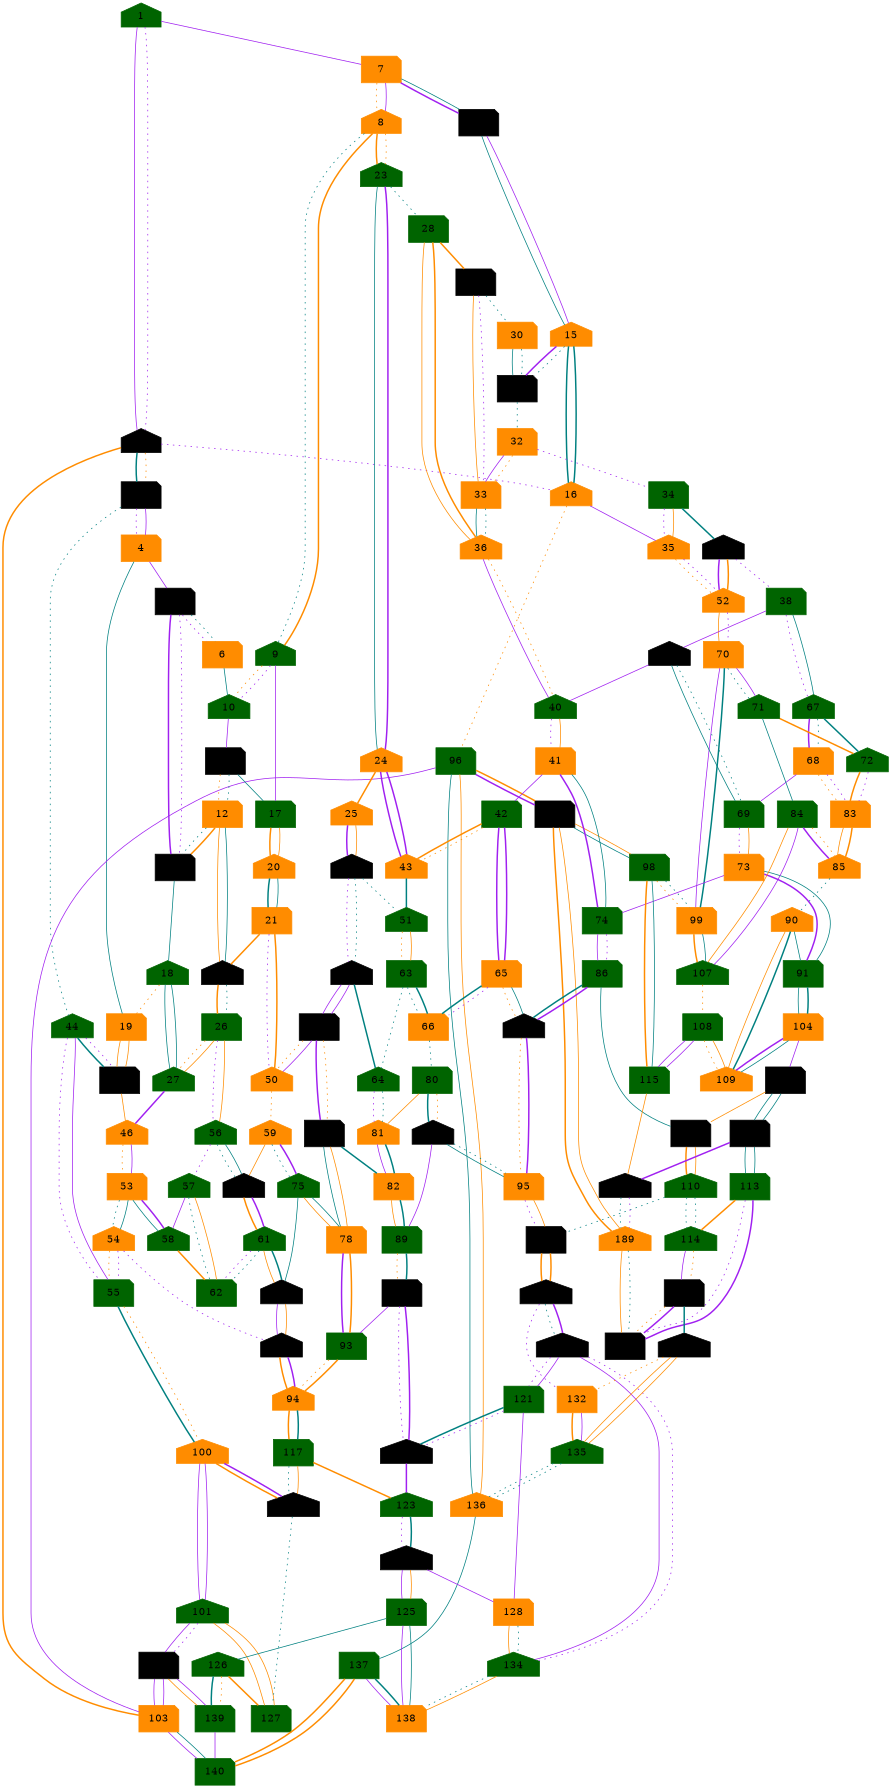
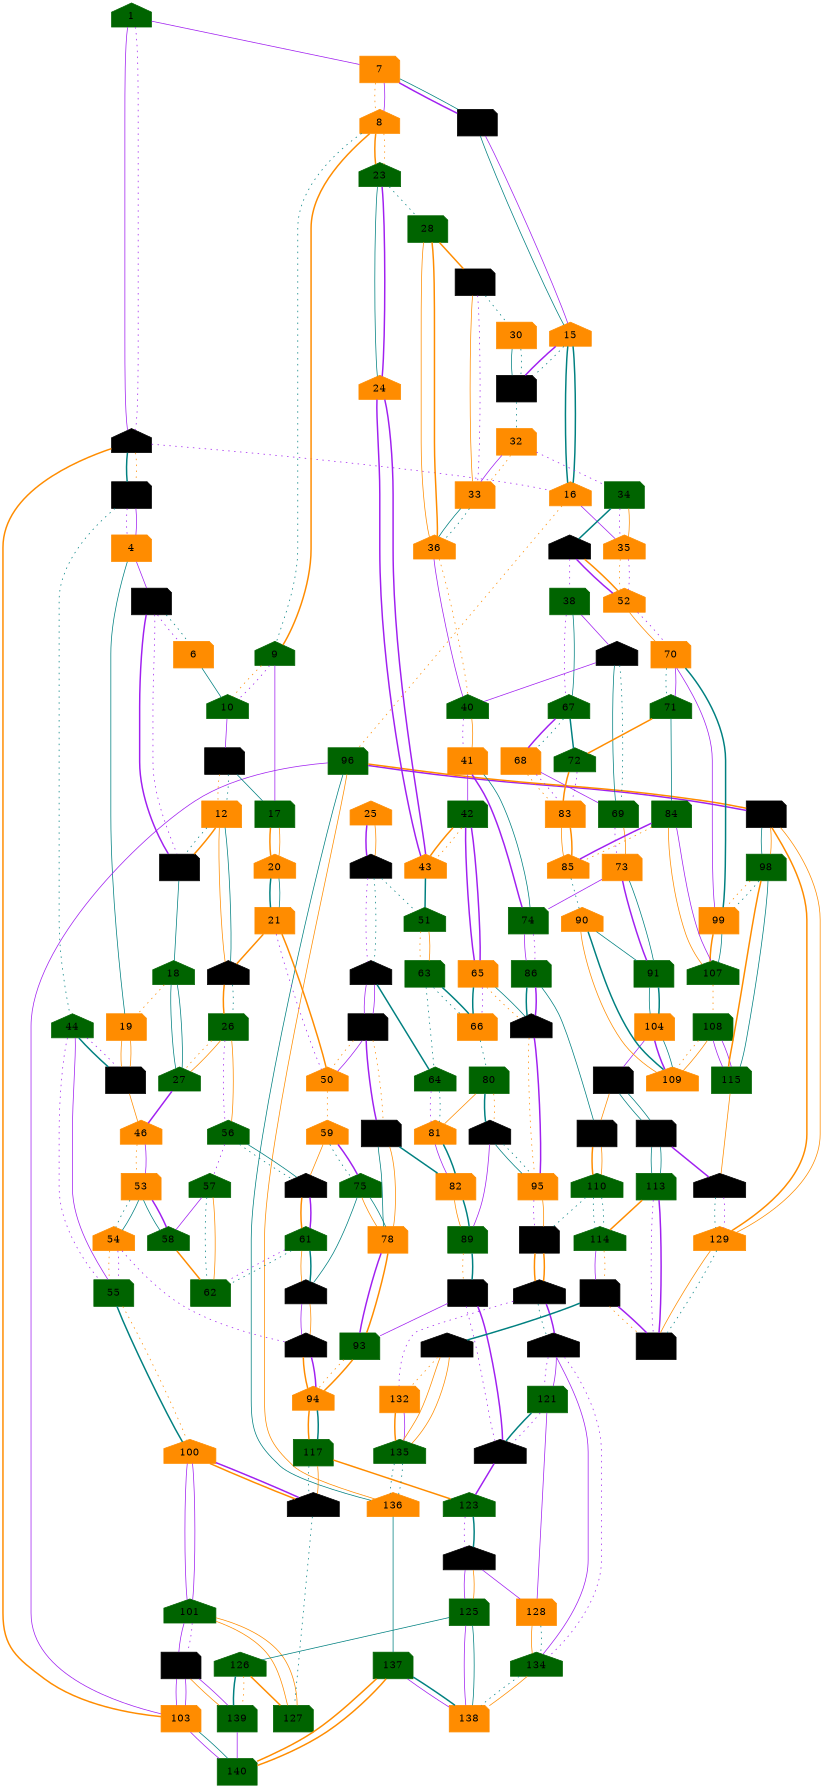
(366, 788) -> none
(625, 1240) -> (720, 1240)
